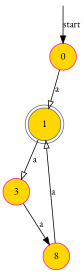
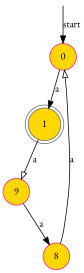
(55, 86) -> (55, 86)
(16, 192) -> (16, 192)
(51, 196) -> (70, 161)
